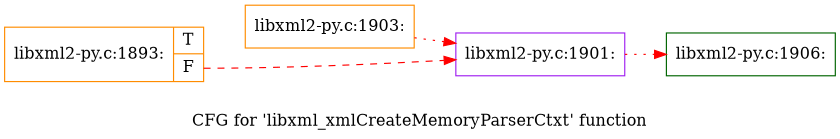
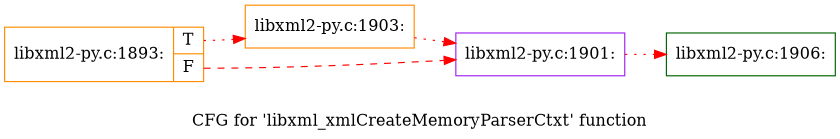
none -> (218, 40)
